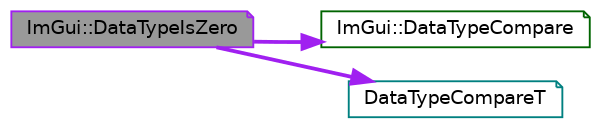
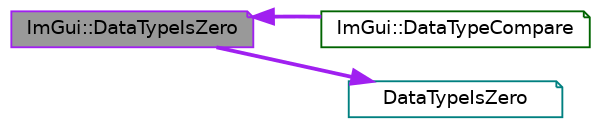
(278, 42) -> (297, 17)
(456, 99) -> (456, 99)
